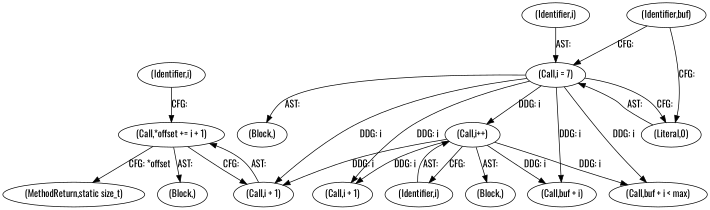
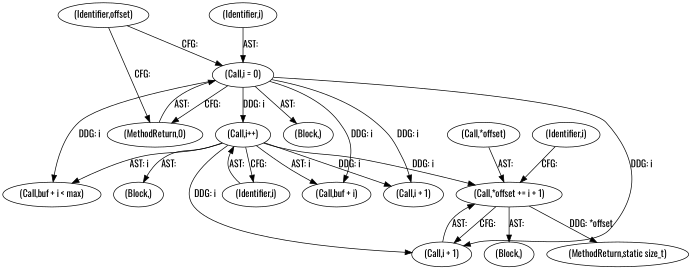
(666, 15) -> (103, 15)
(556, 75) -> (243, 75)
none -> (484, 135)
(671, 135) -> (155, 135)
none -> (366, 160)
(150, 165) -> (592, 224)
(535, 165) -> (301, 165)
(590, 165) -> (139, 165)
